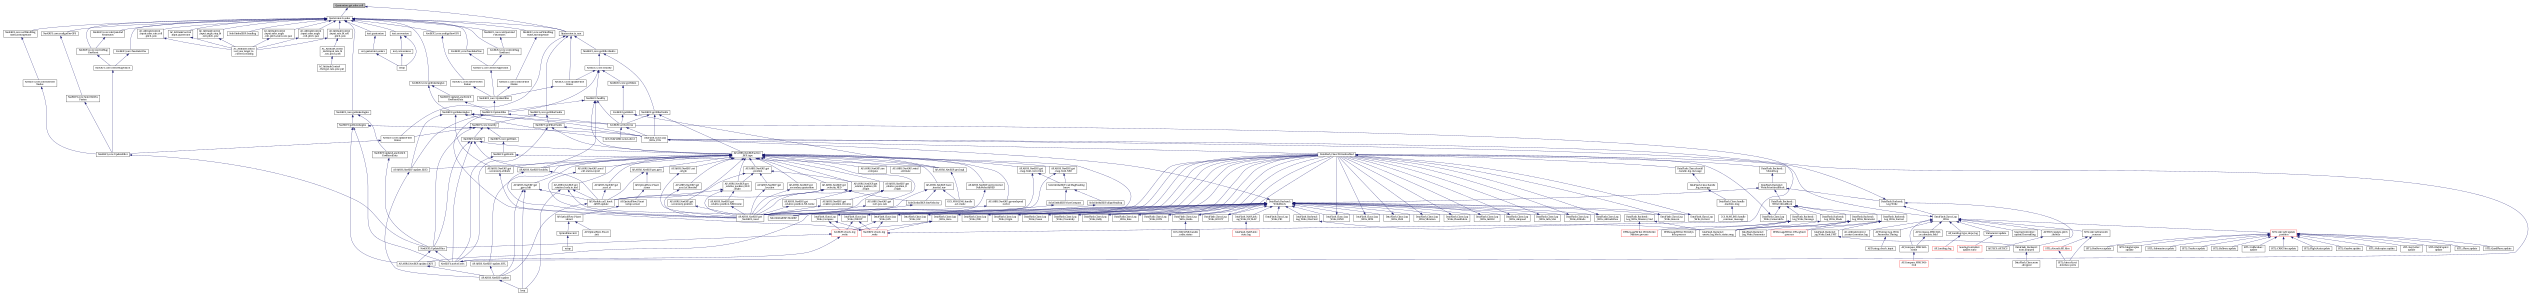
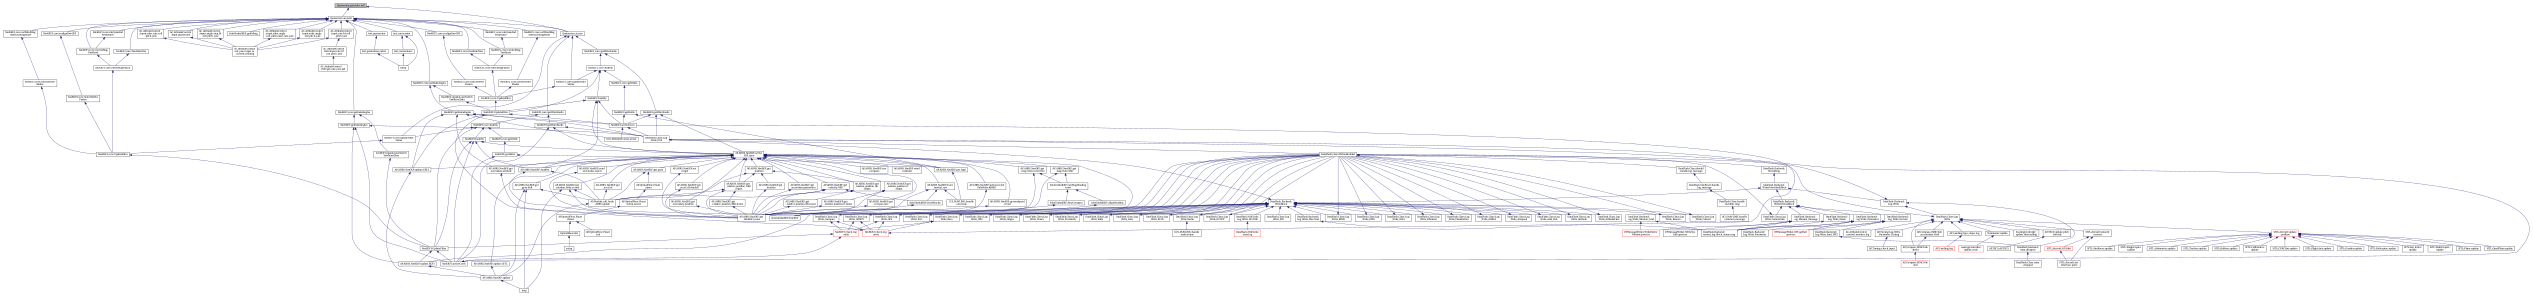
(243, 34) -> (243, 34)
(1703, 186) -> (1704, 186)
(1803, 218) -> (1806, 218)
